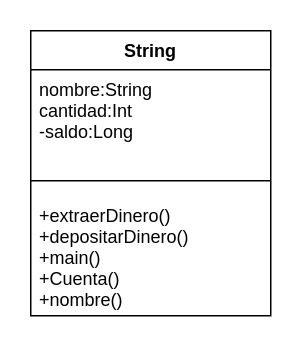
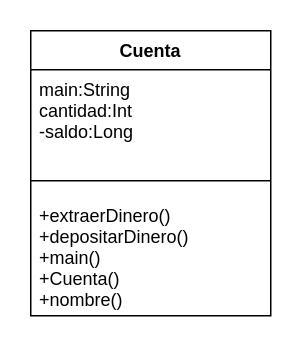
(150, 51) -> (150, 51)
(100, 90) -> (87, 90)
